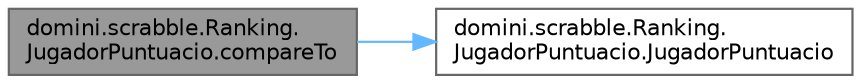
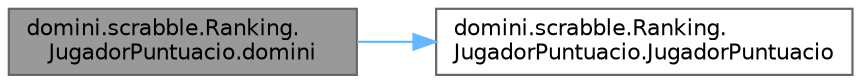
(183, 42) -> (183, 42)
